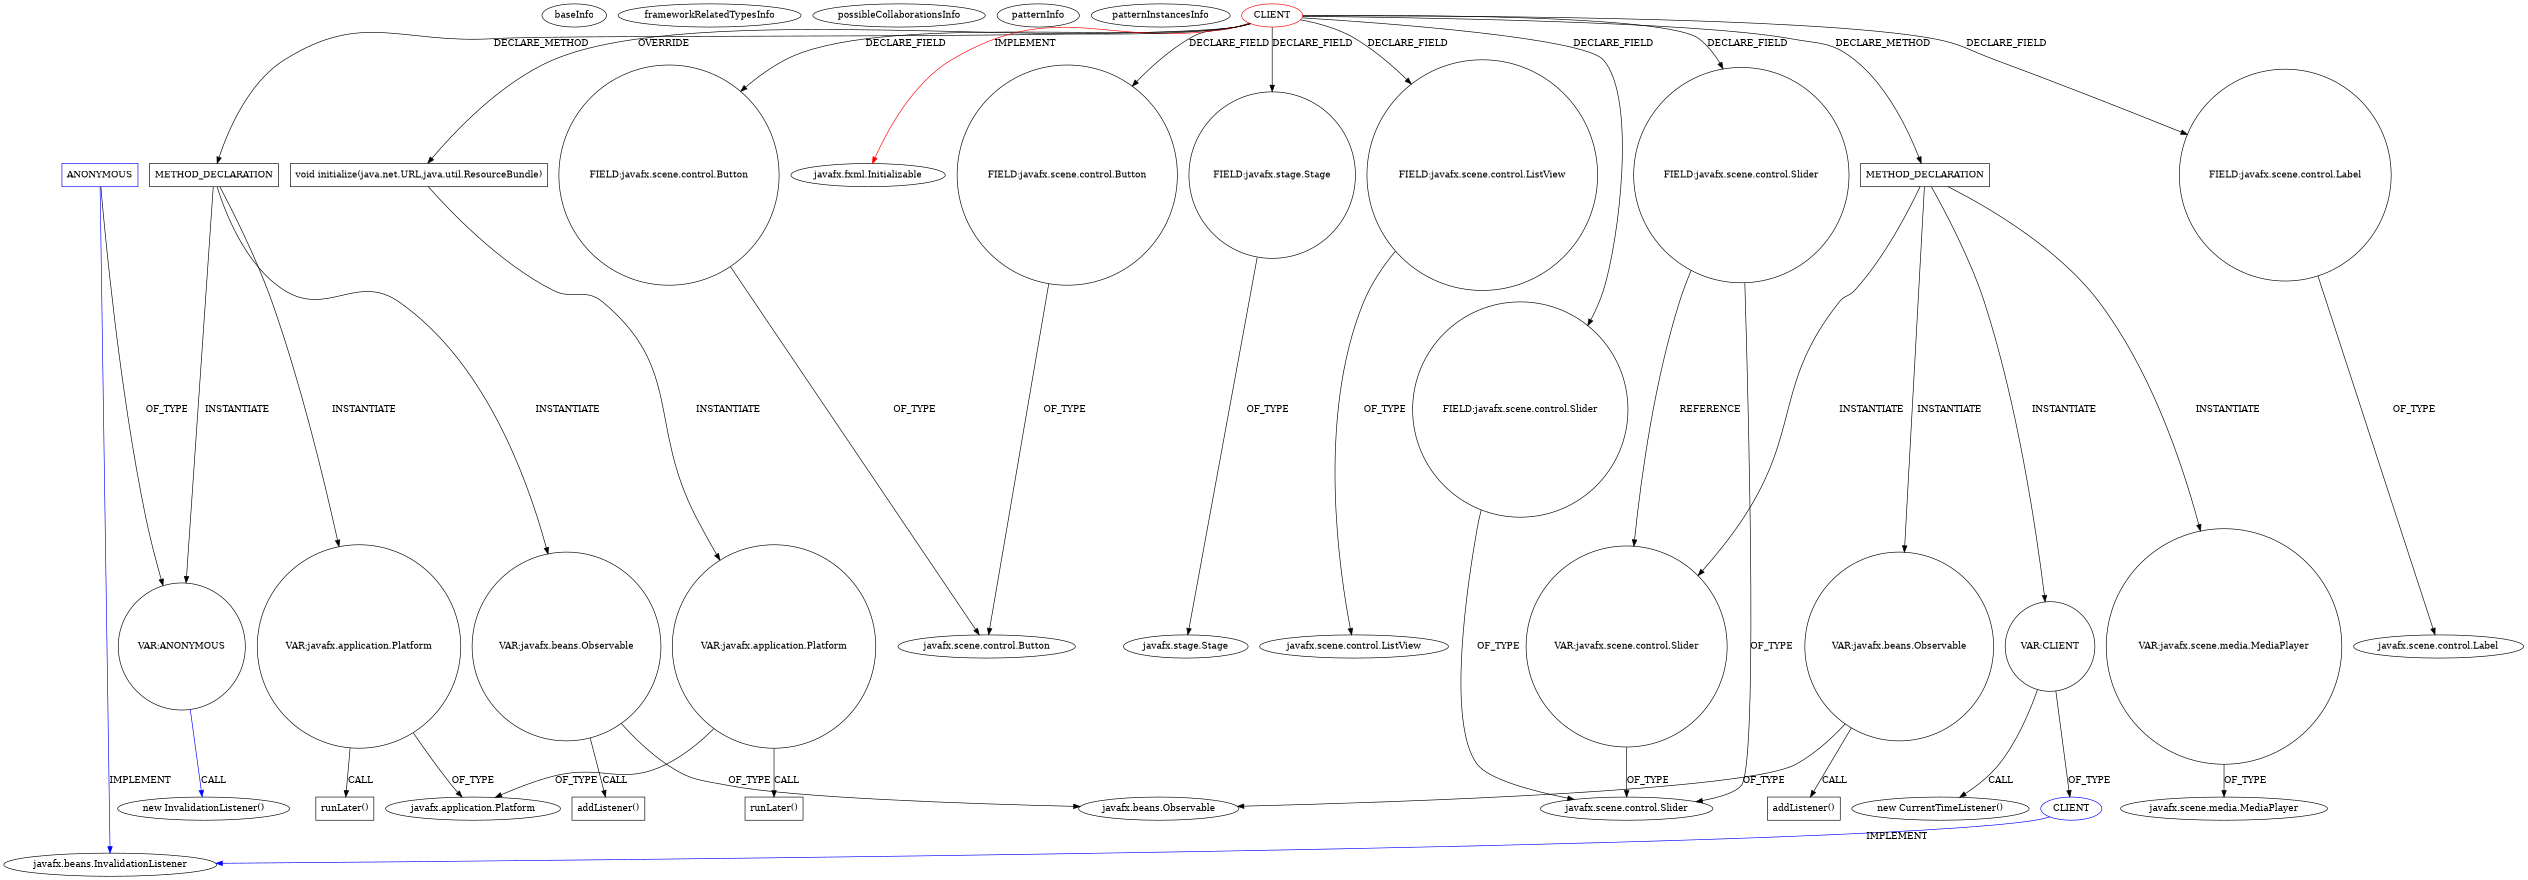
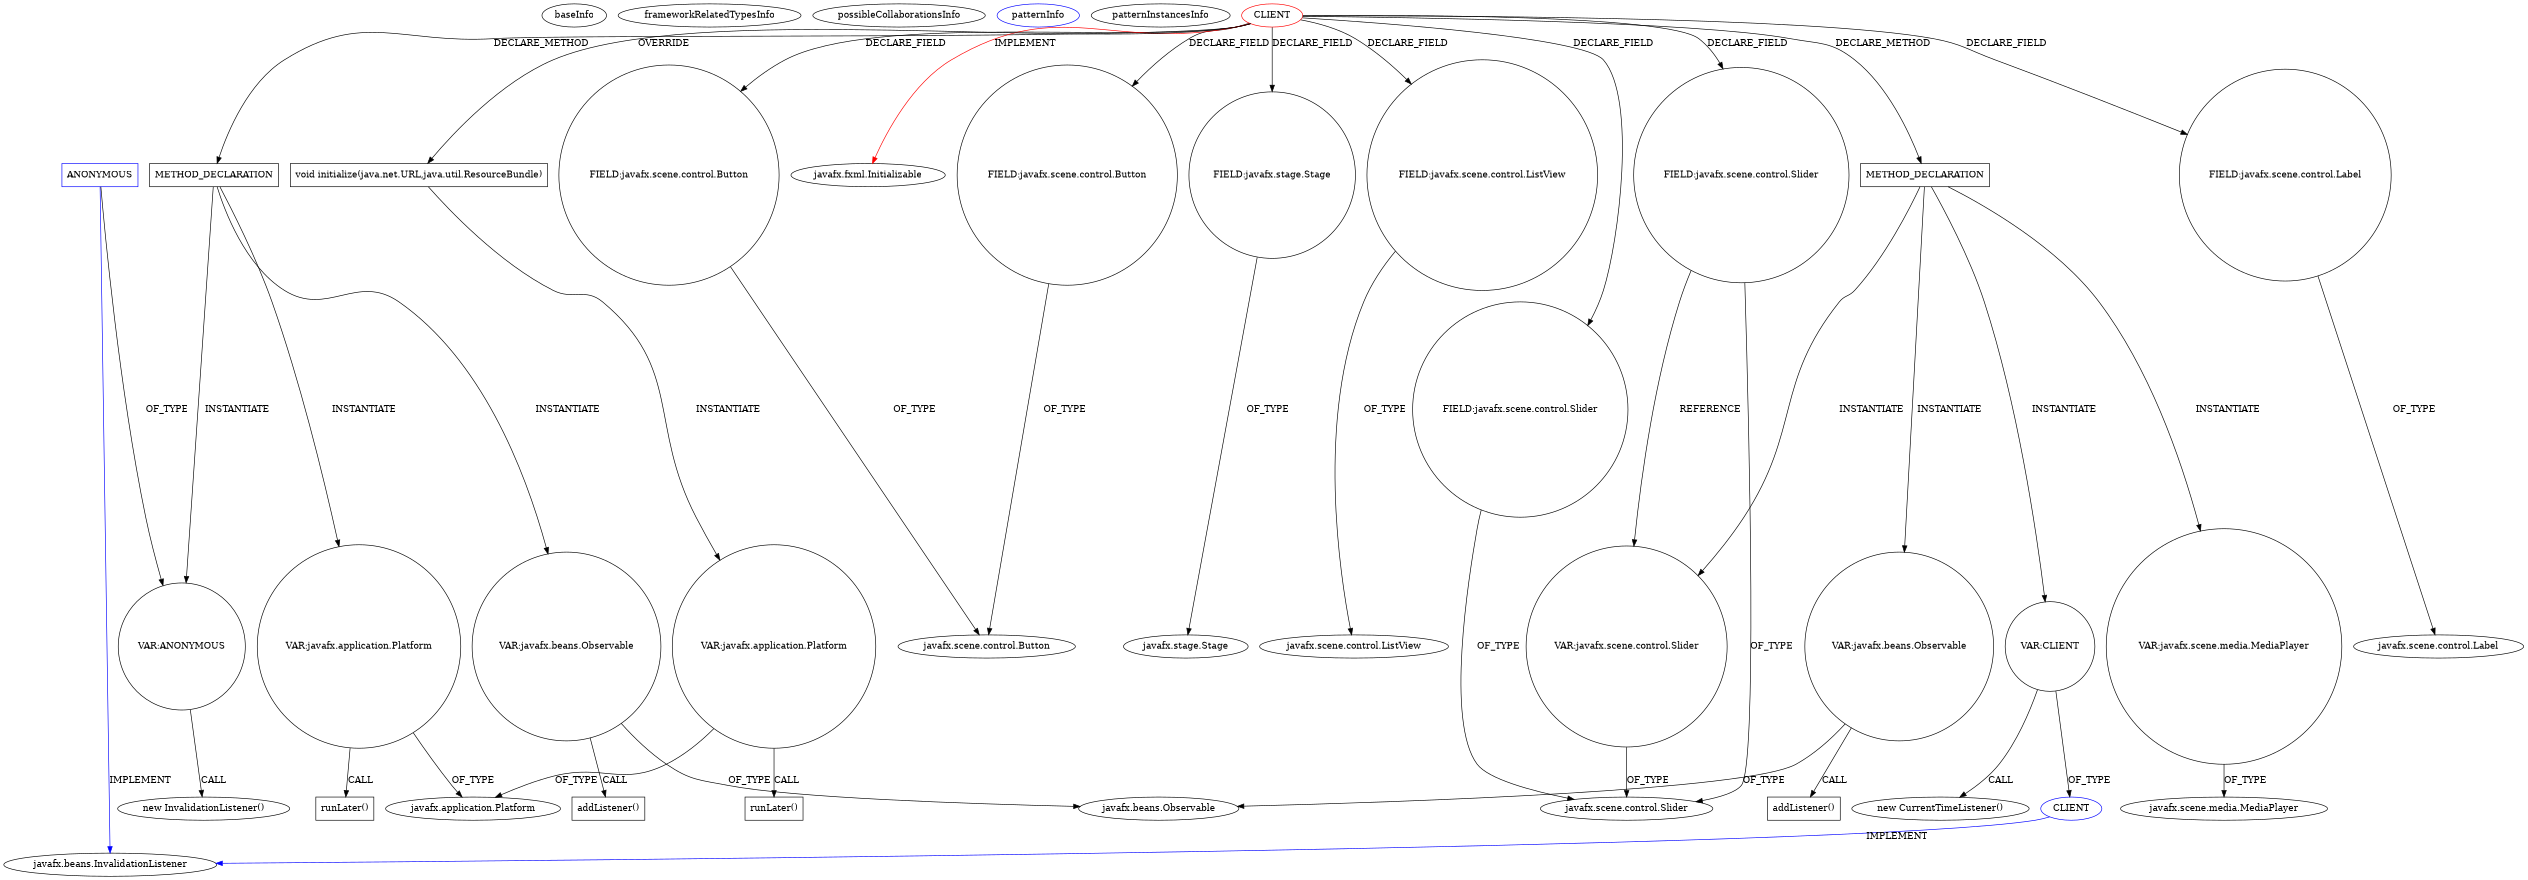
(1038, 15) -> (1038, 15)
(196, 750) -> (196, 750)
